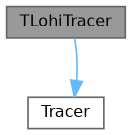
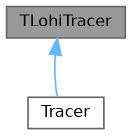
(77, 59) -> (55, 76)
